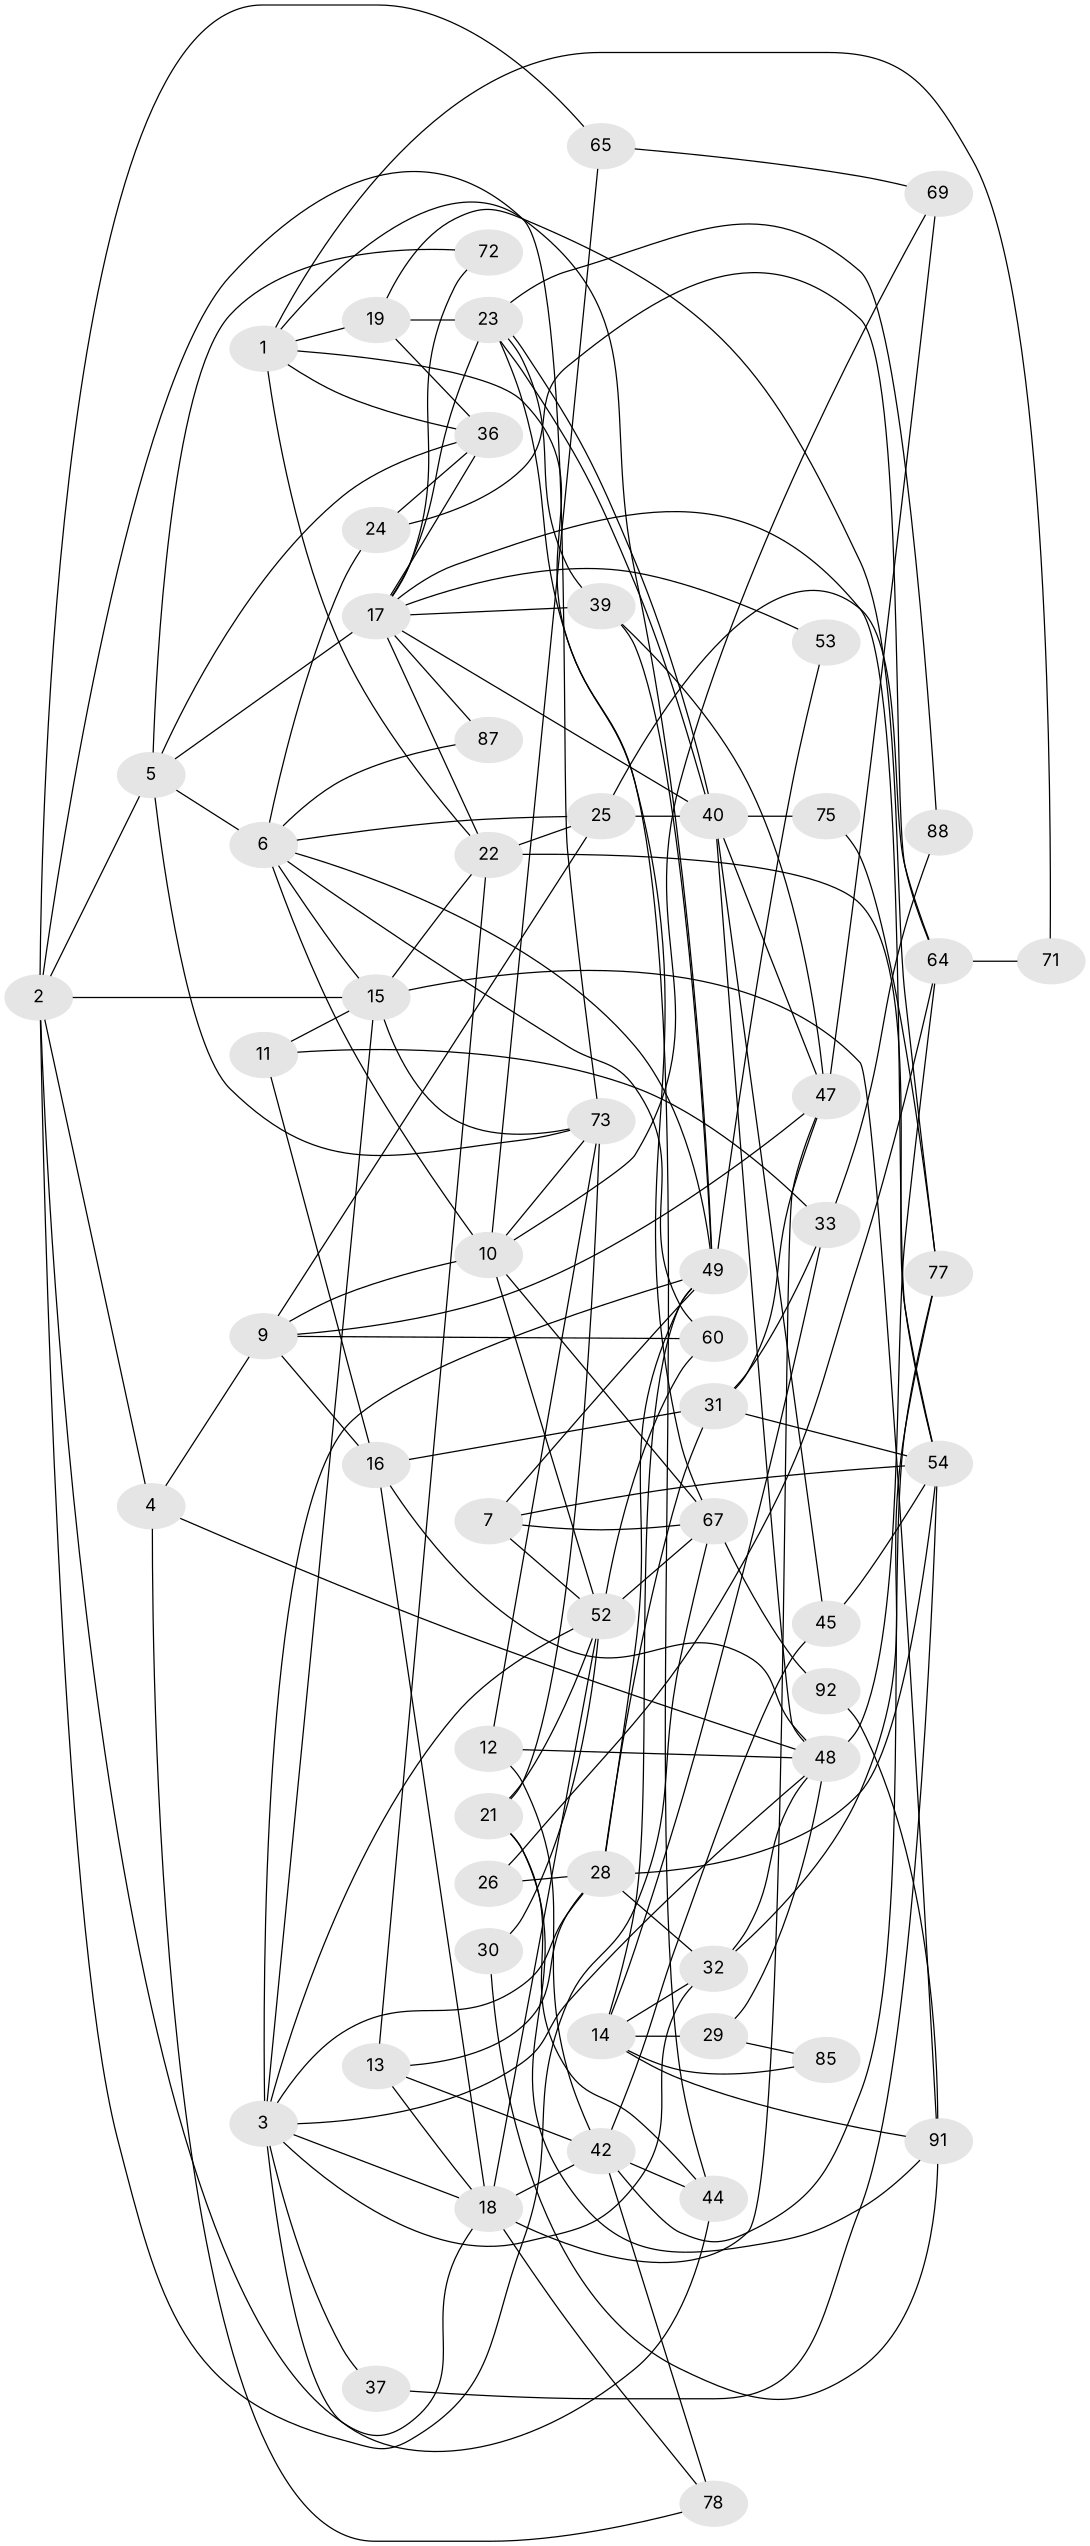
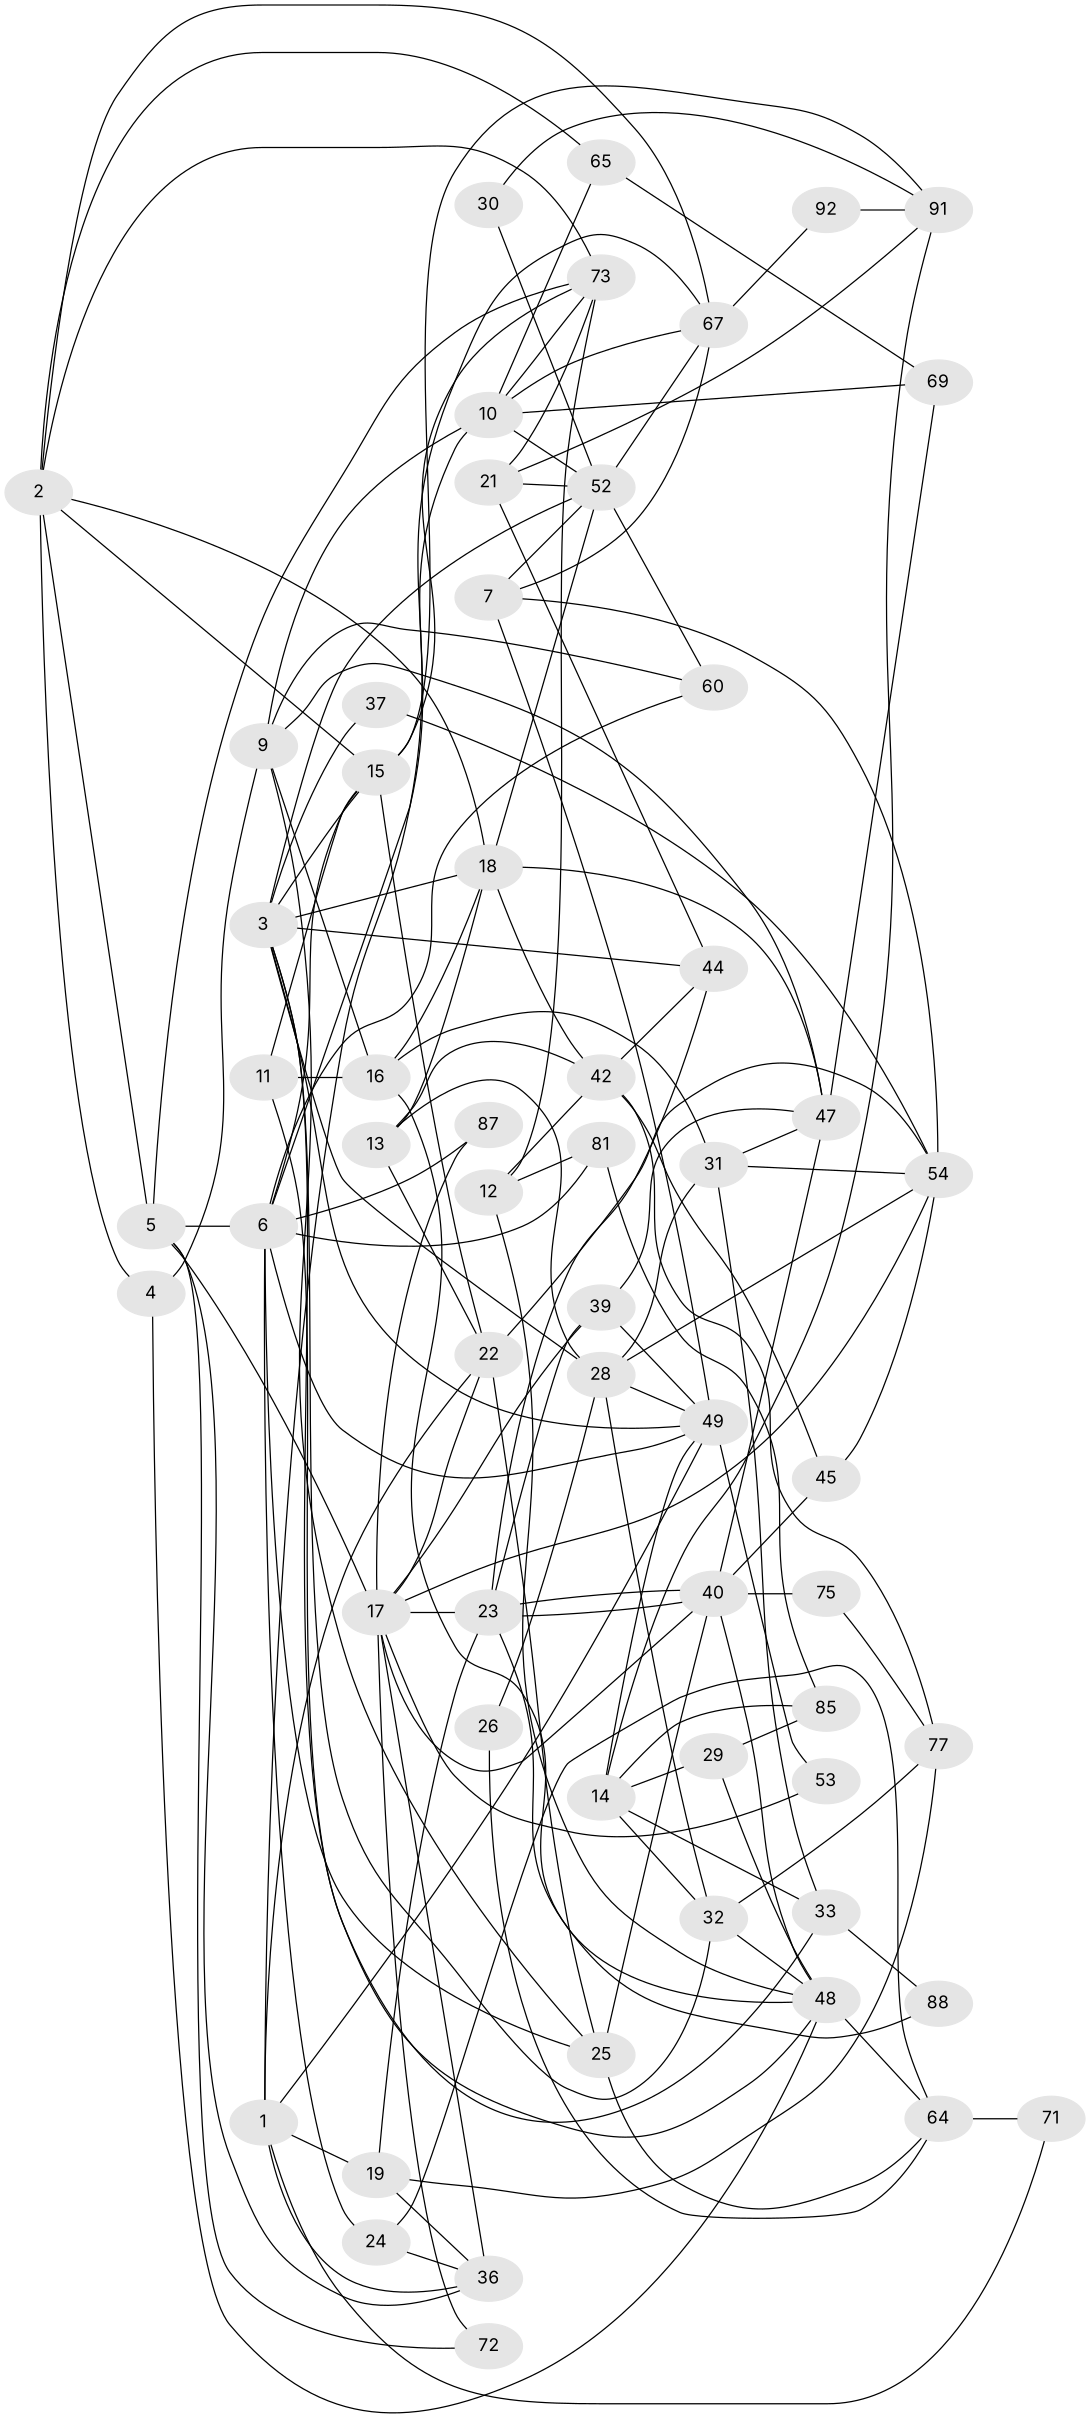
none -> (601, 1145)
(714, 2504) -> none
